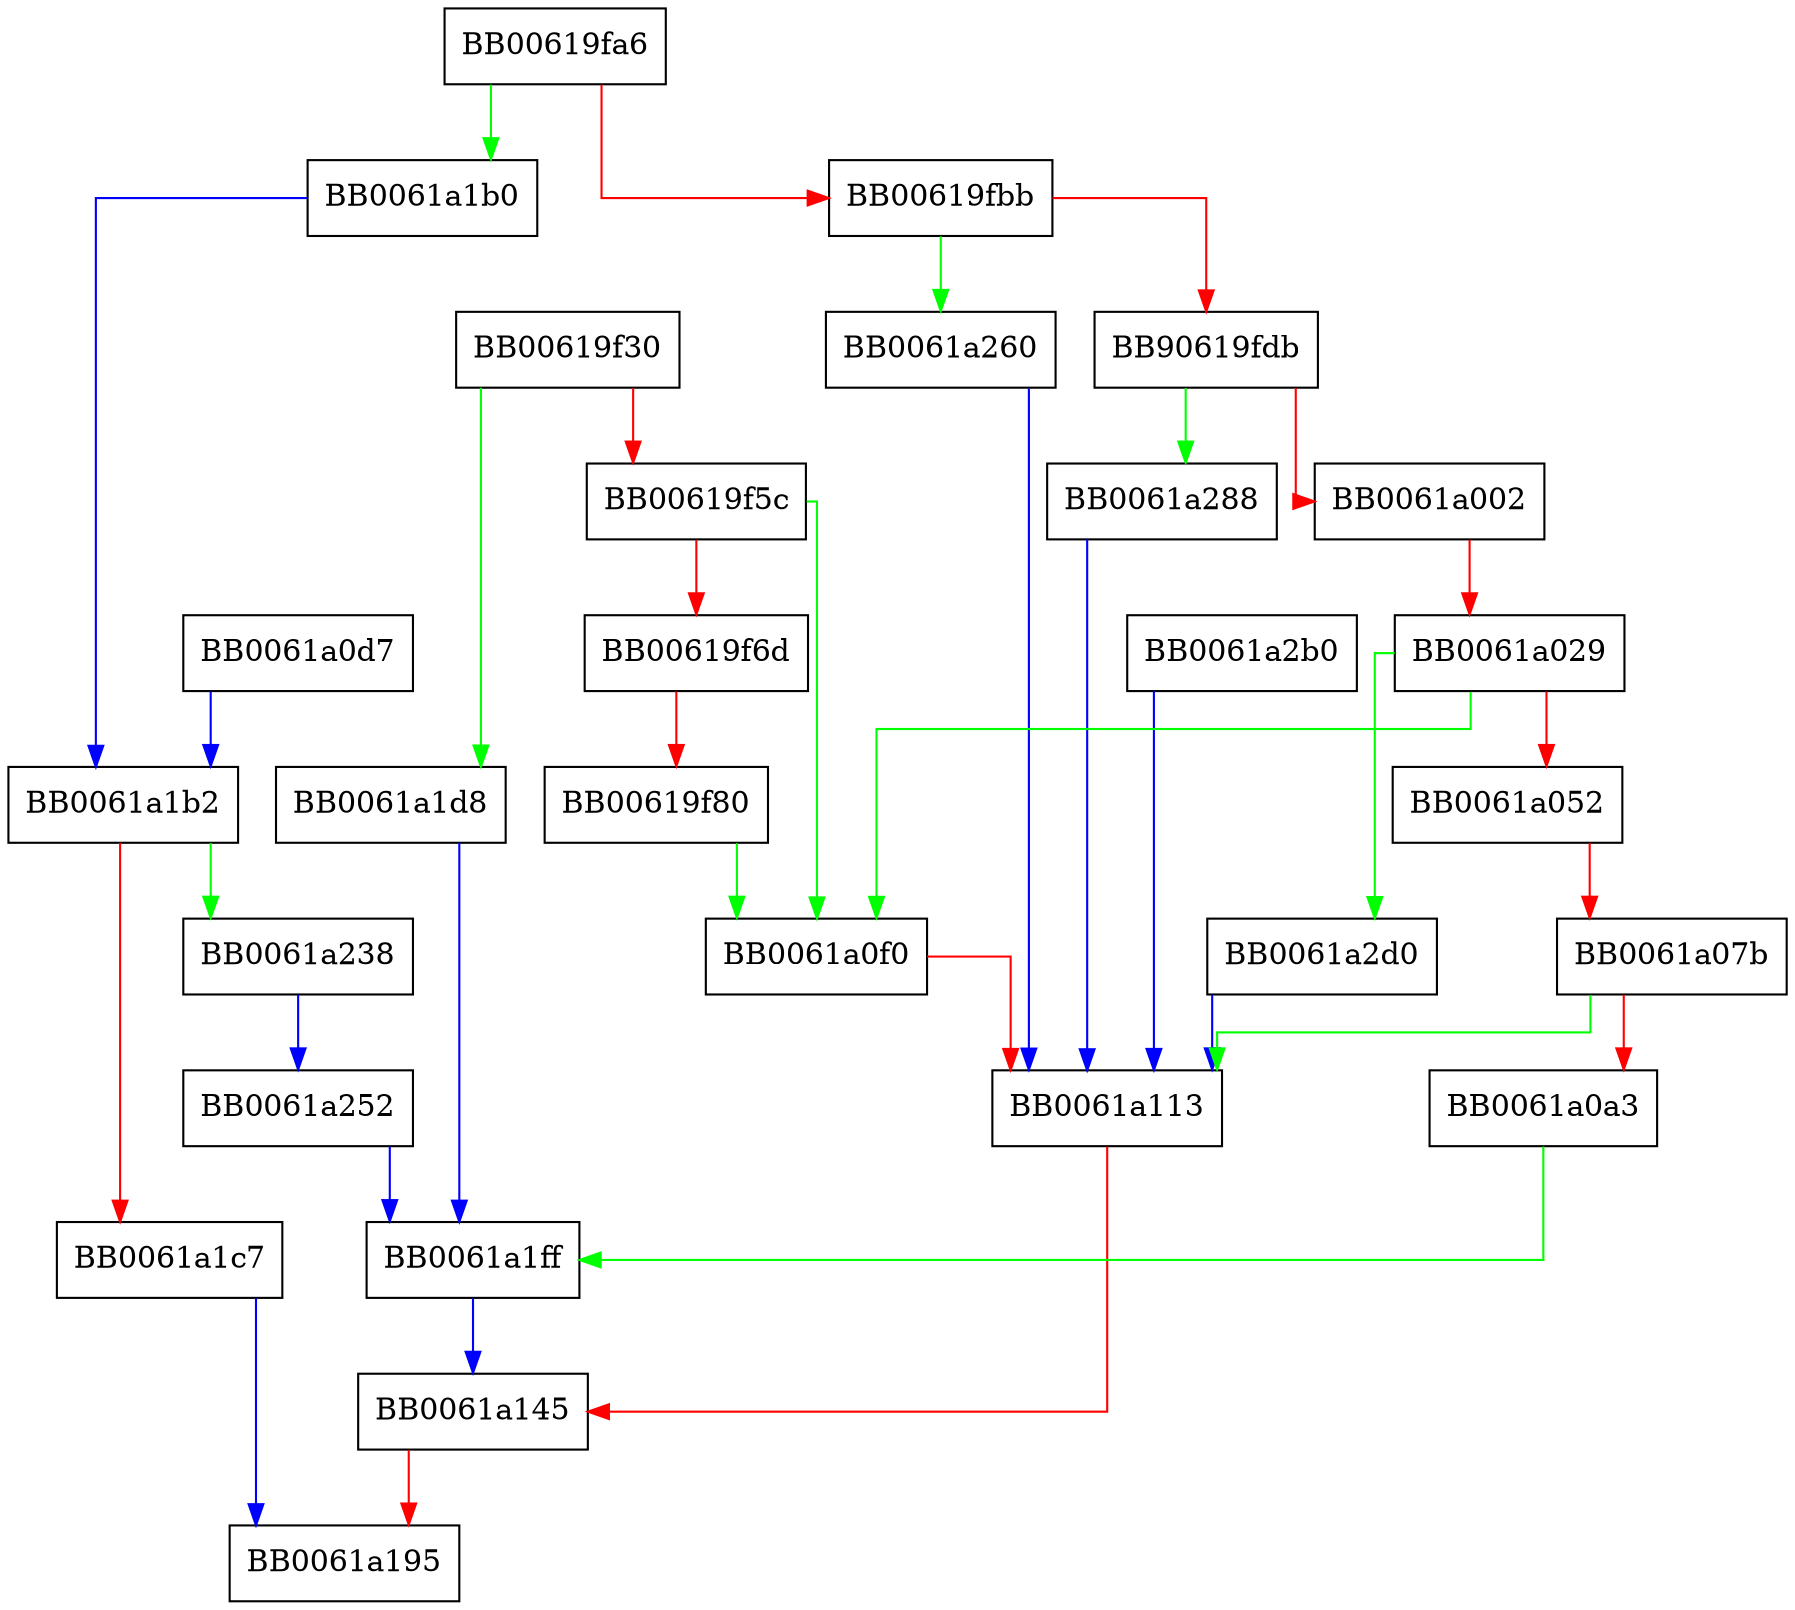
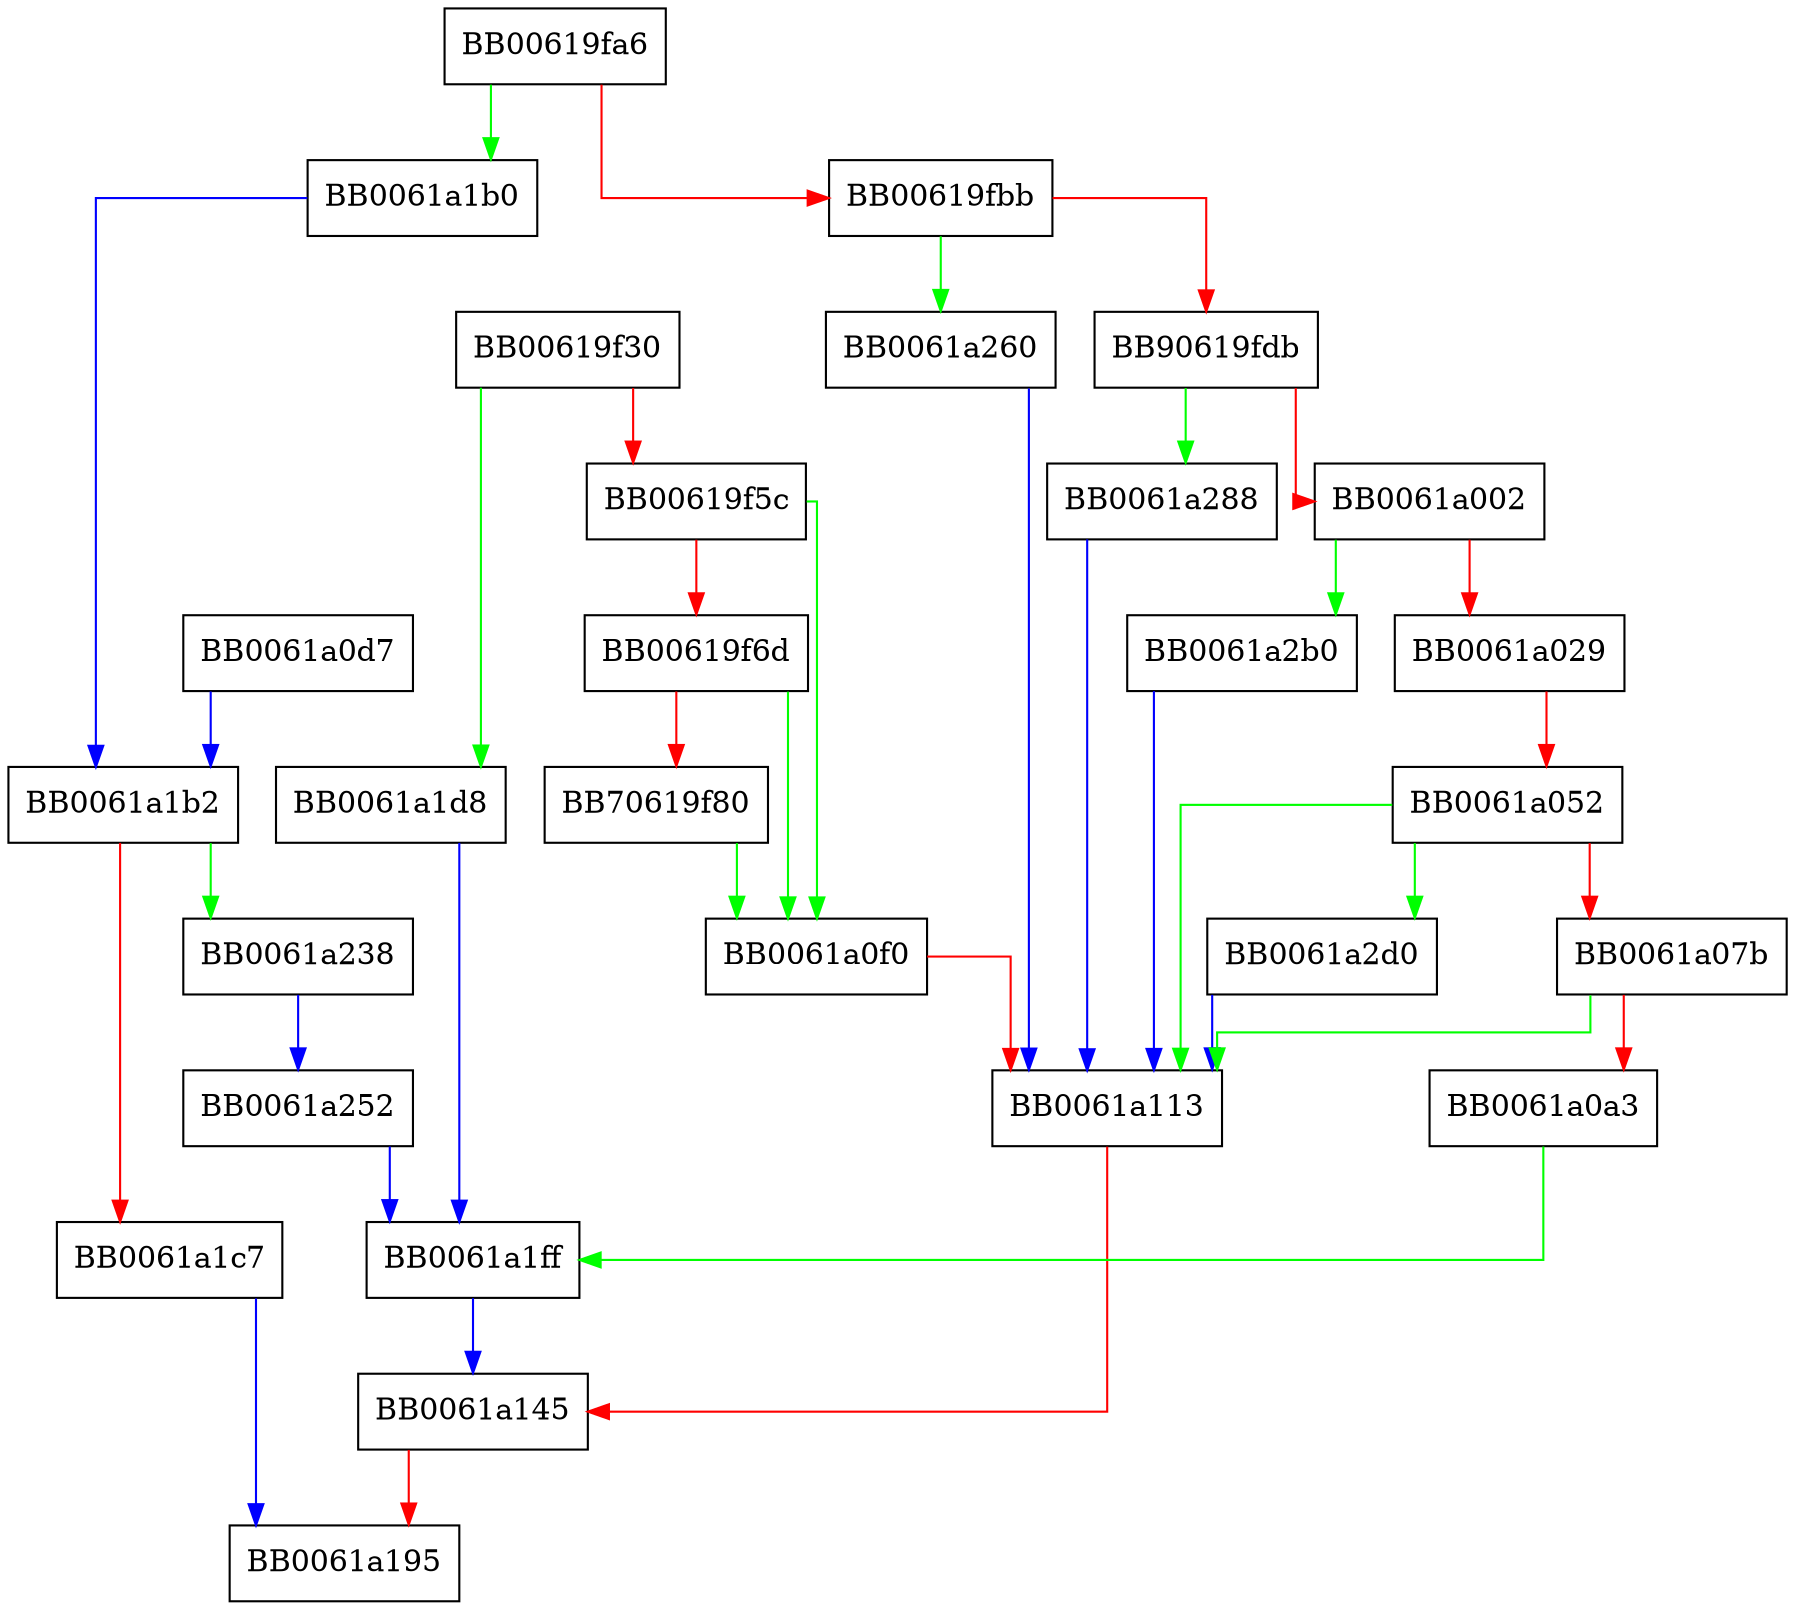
none -> (1336, 567)
(1108, 729) -> (788, 794)
(1375, 765) -> (1415, 870)
(656, 805) -> (656, 805)
none -> (1181, 821)
